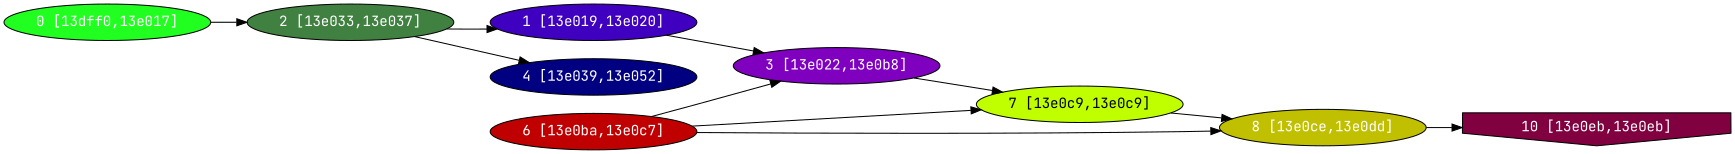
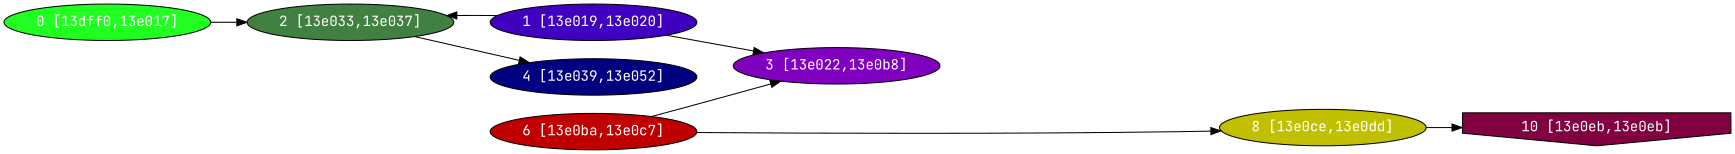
(467, 29) -> (477, 15)
(1080, 104) -> none
